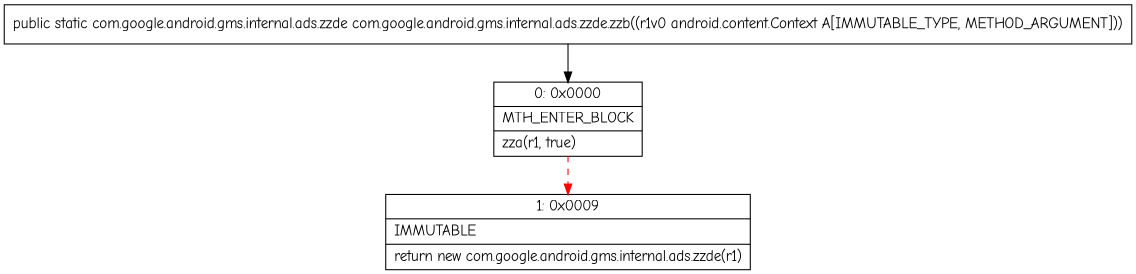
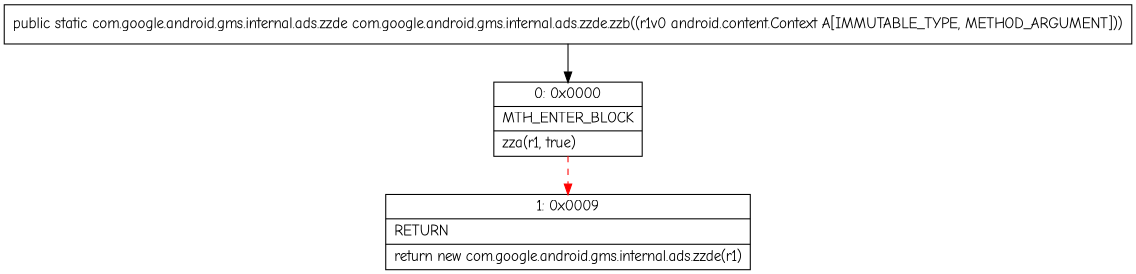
(436, 231) -> (422, 231)
